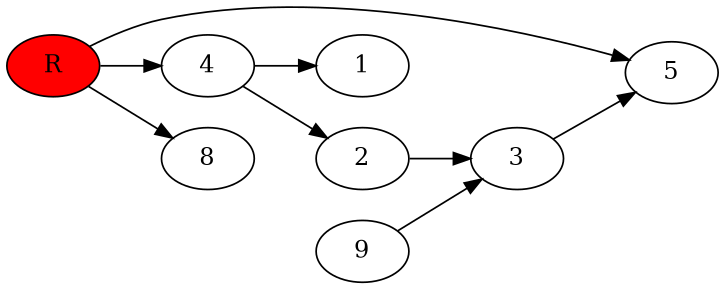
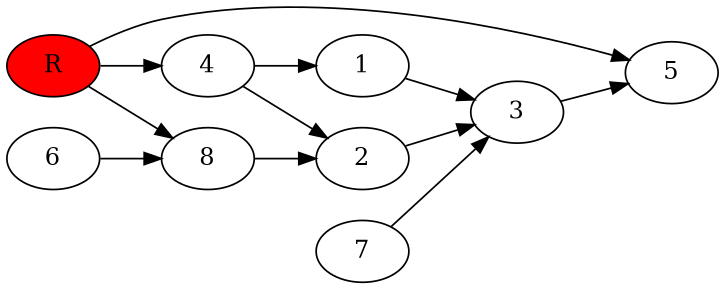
none -> (432, 87)
none -> (53, 159)
none -> (277, 159)
(363, 251) -> (363, 251)
